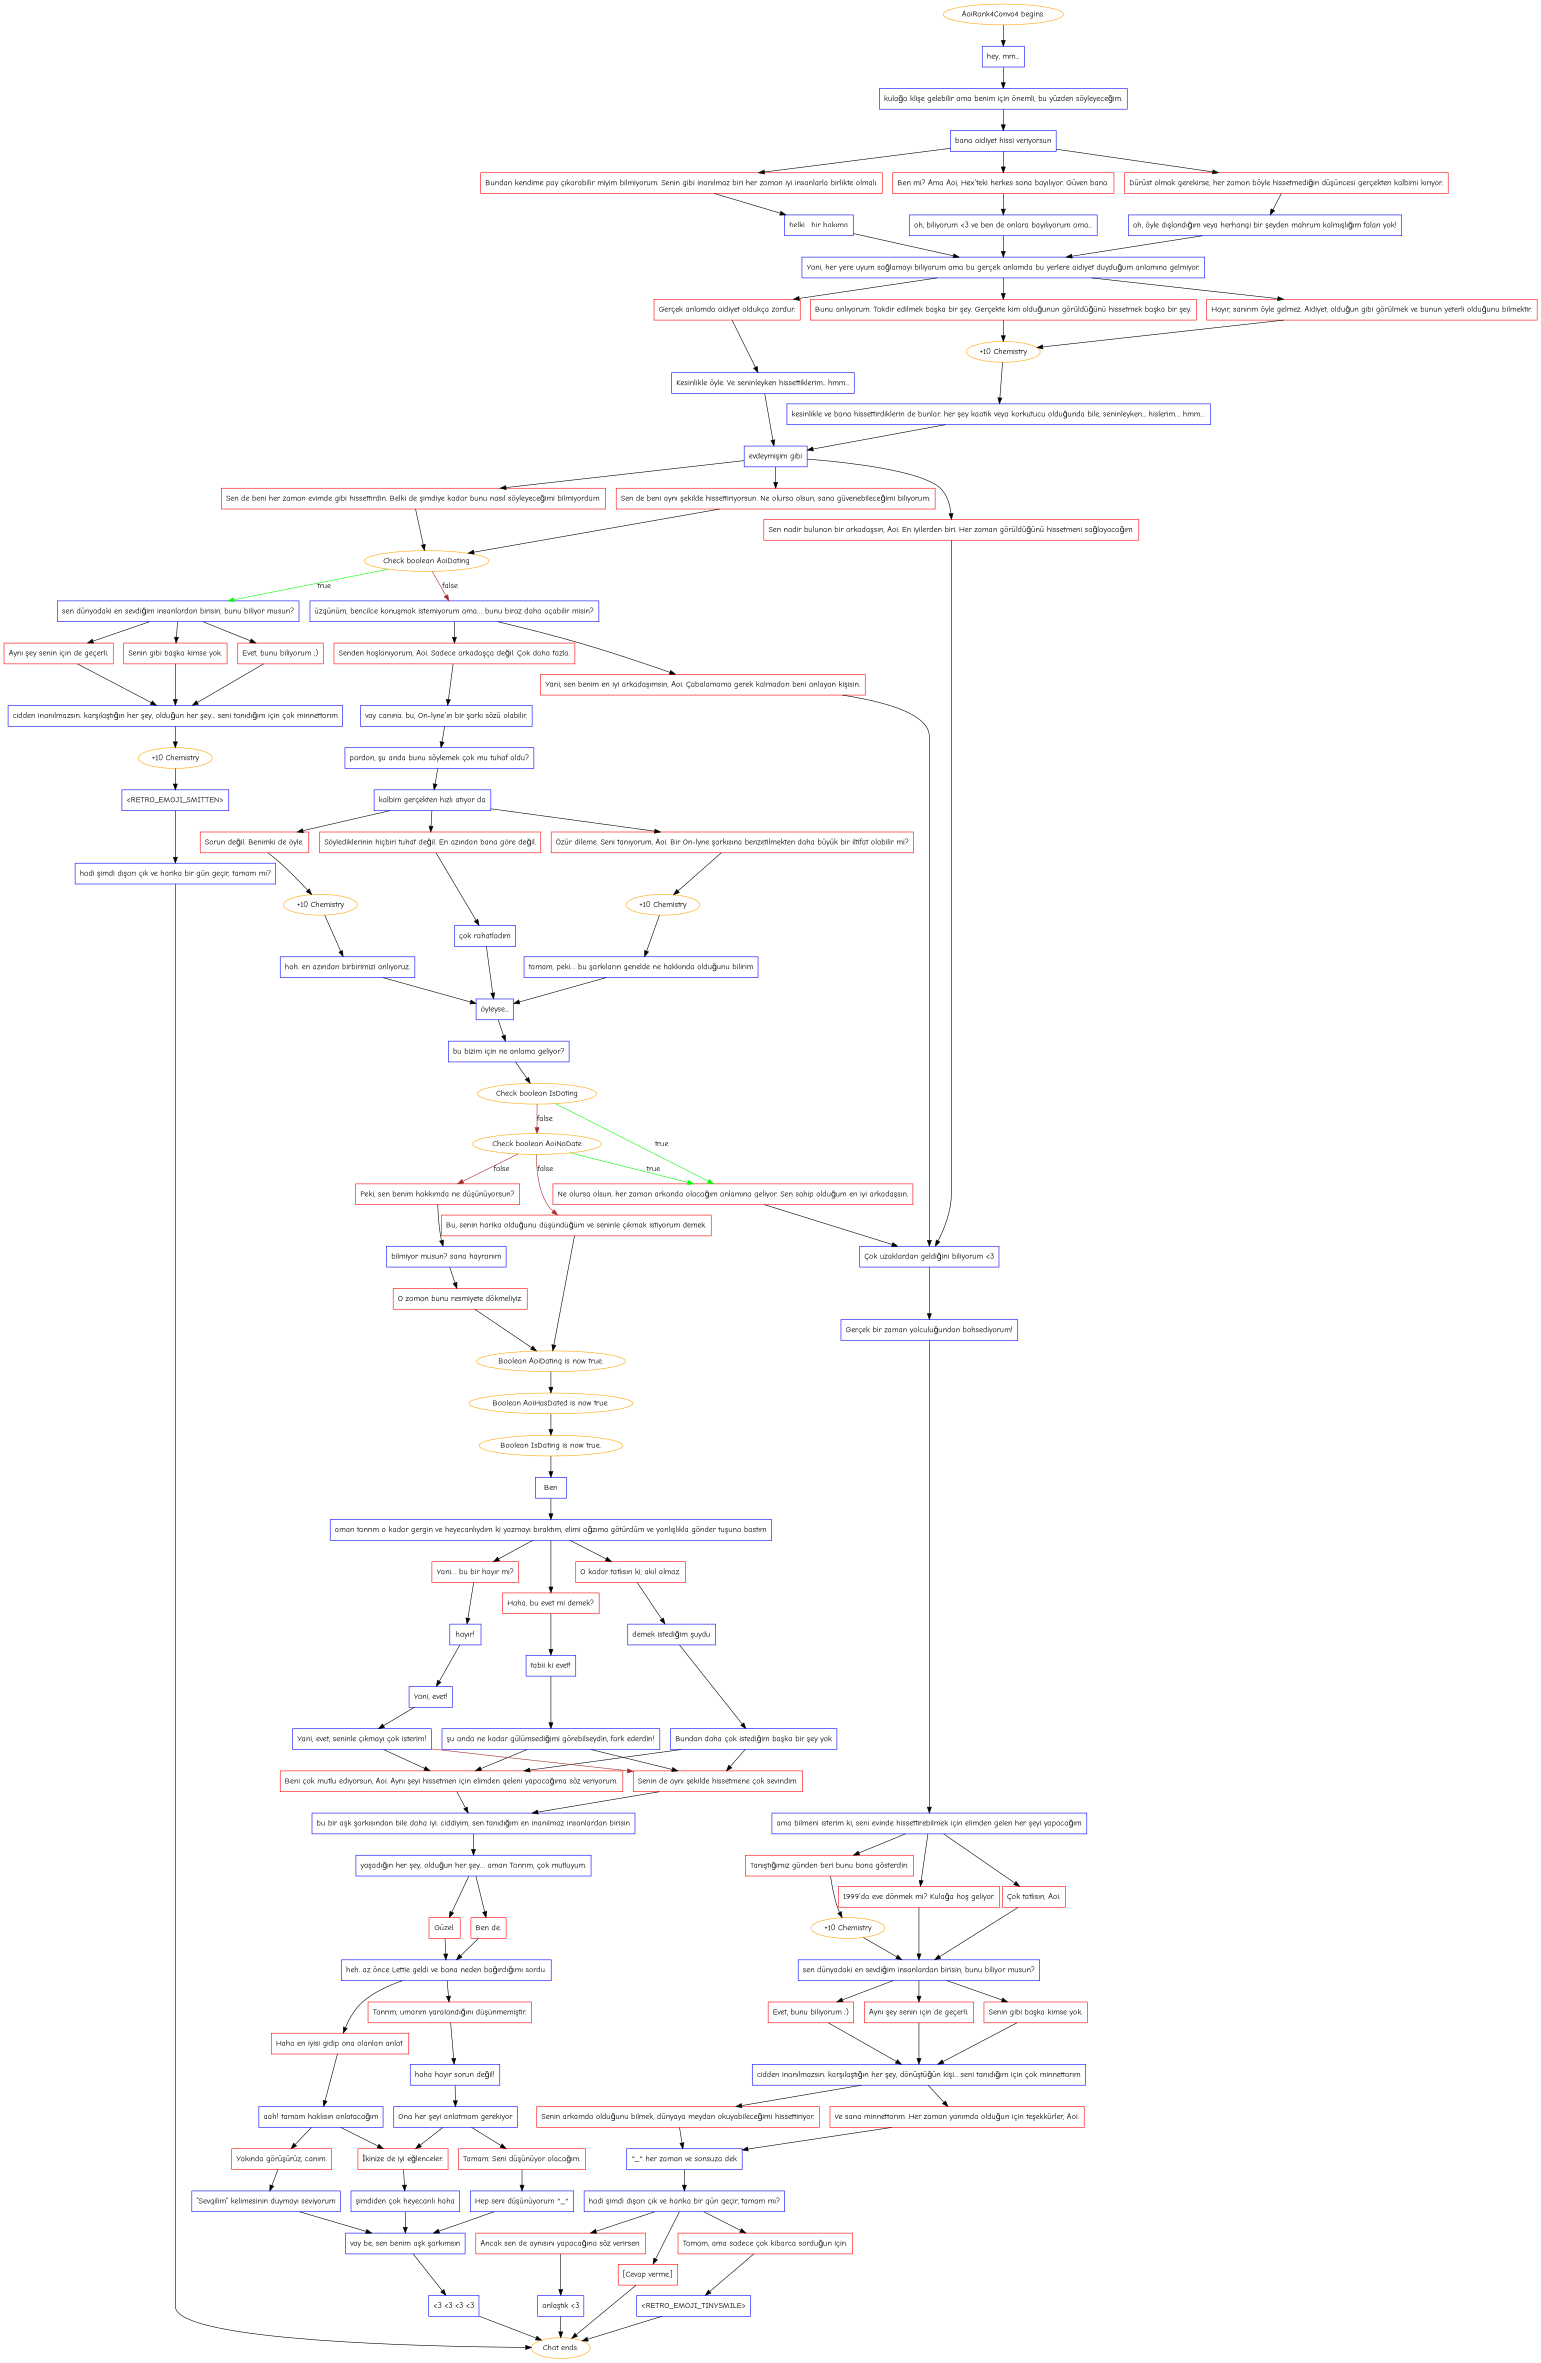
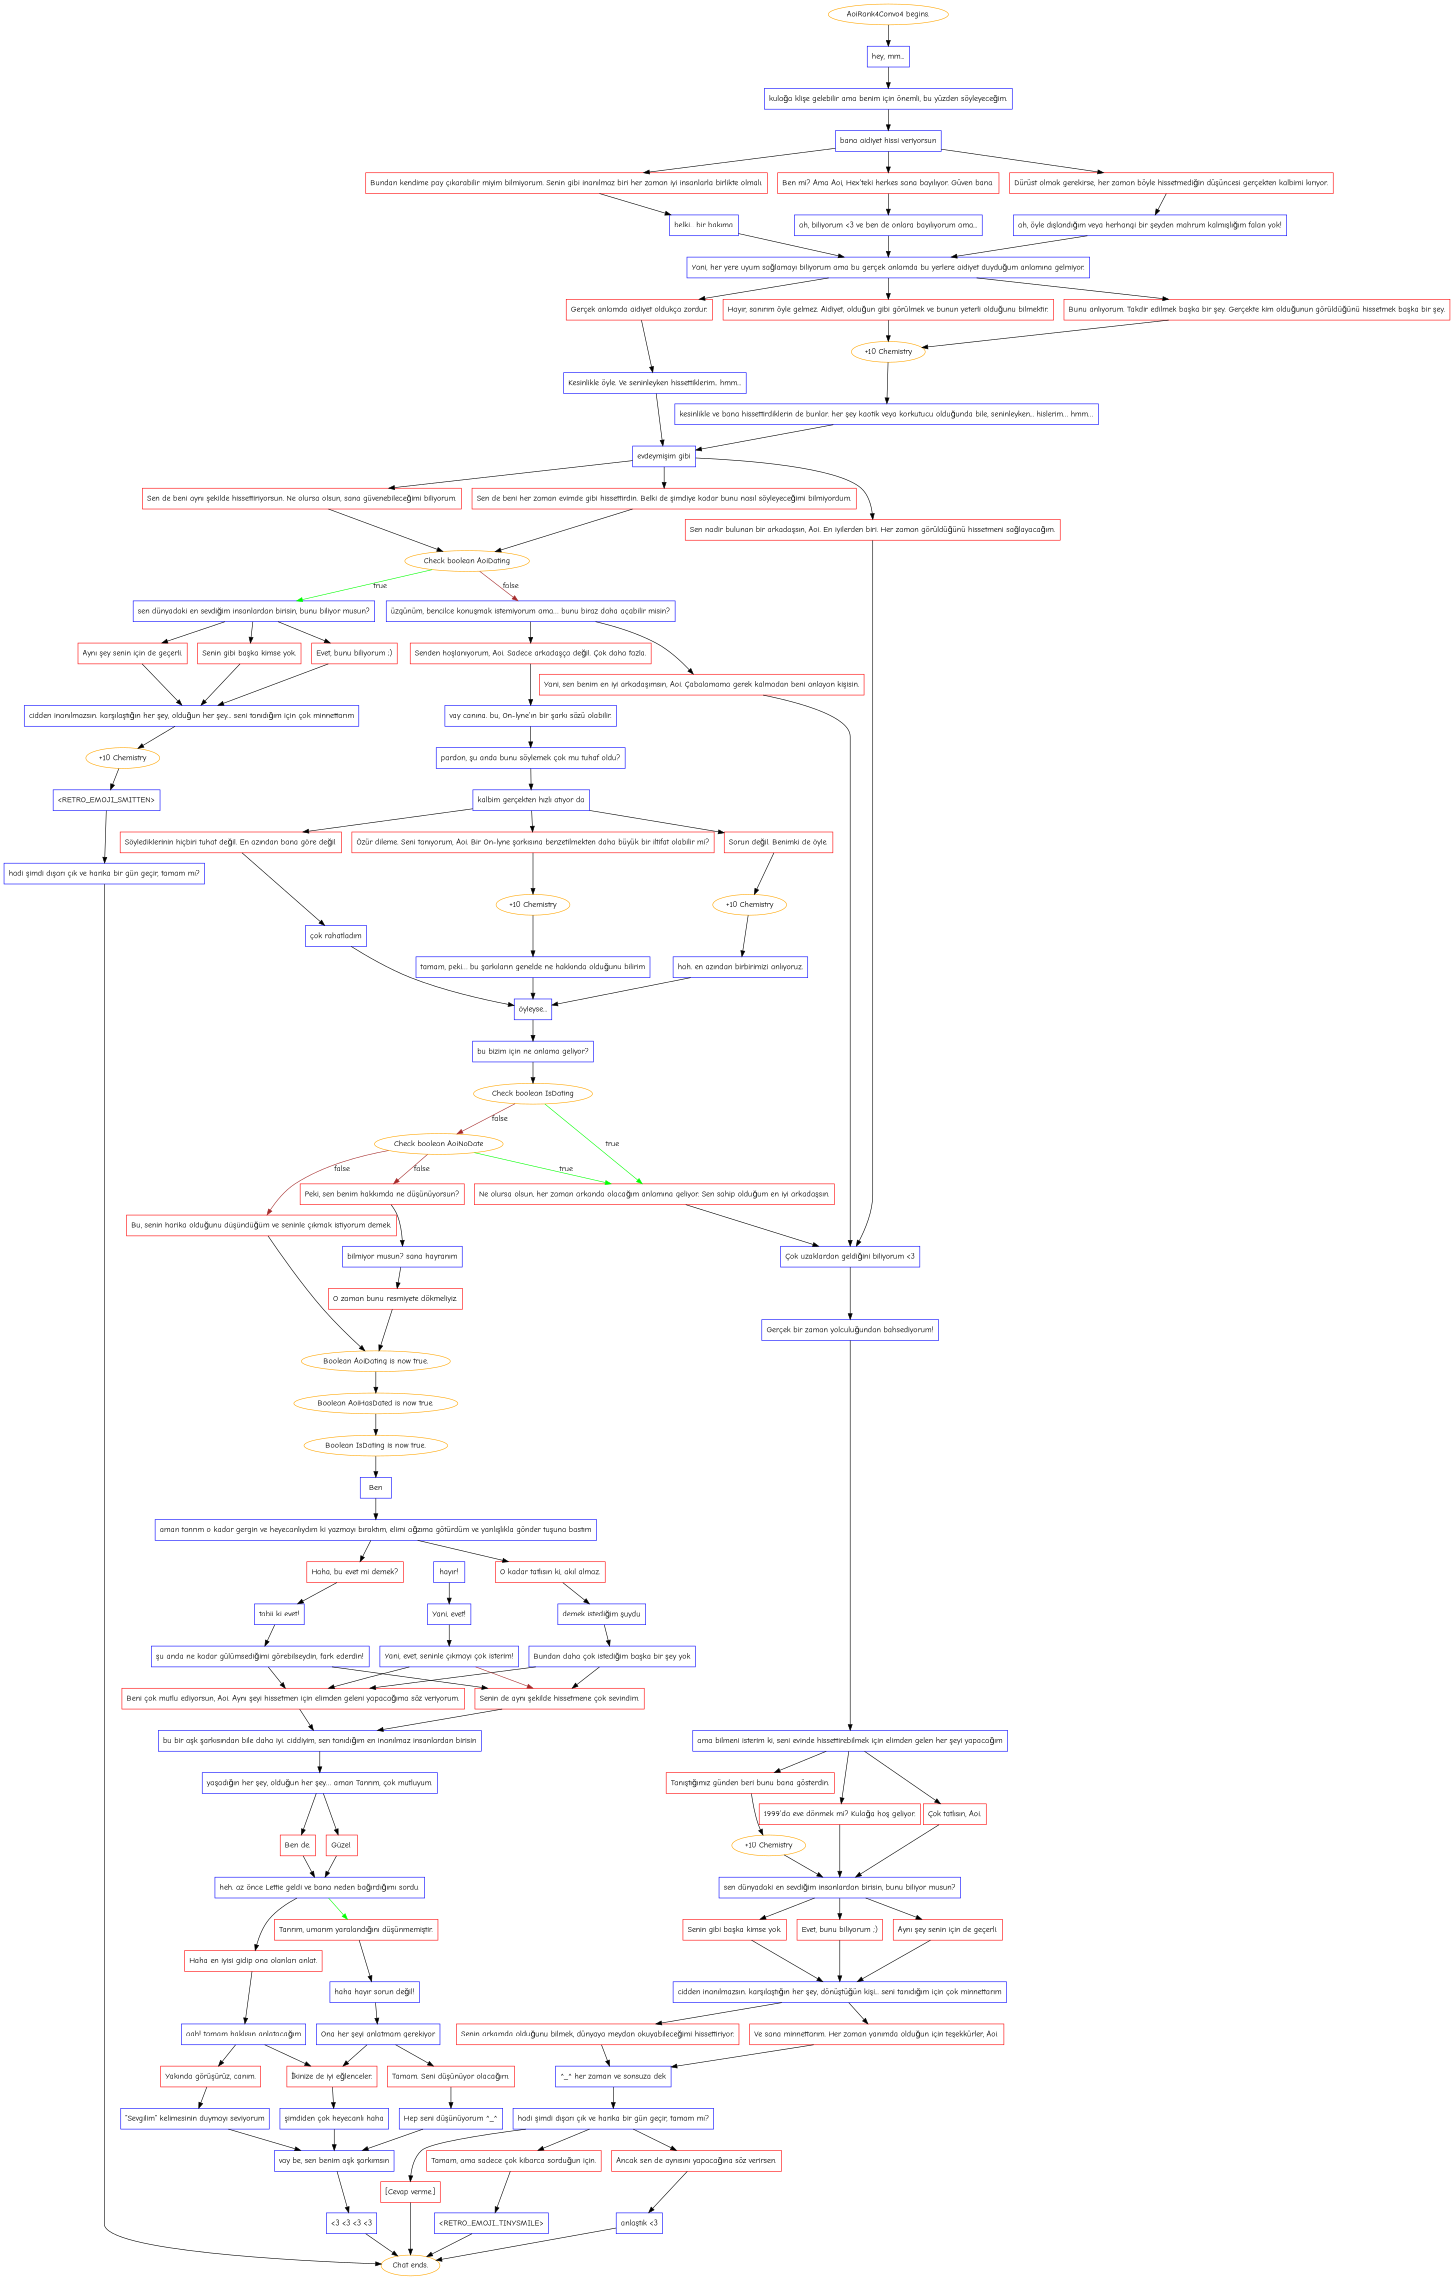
(475, 1572) -> none
(448, 1988) -> (336, 1907)
